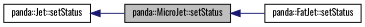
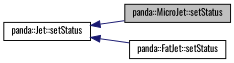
(253, 13) -> (115, 41)
